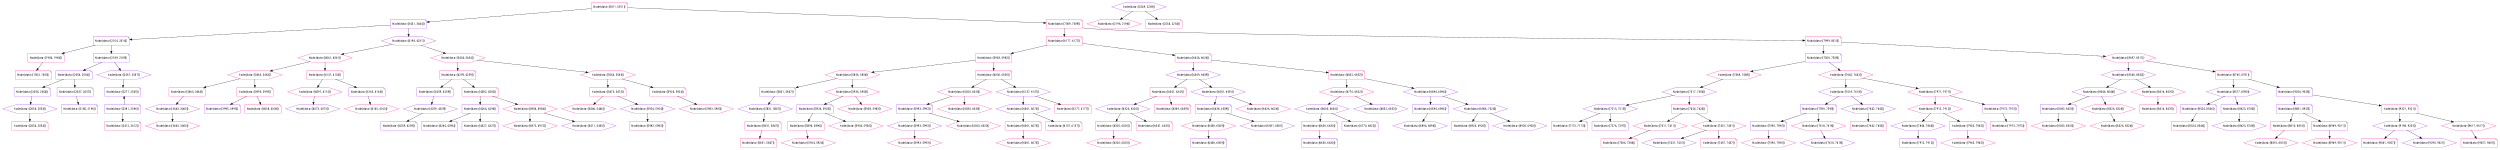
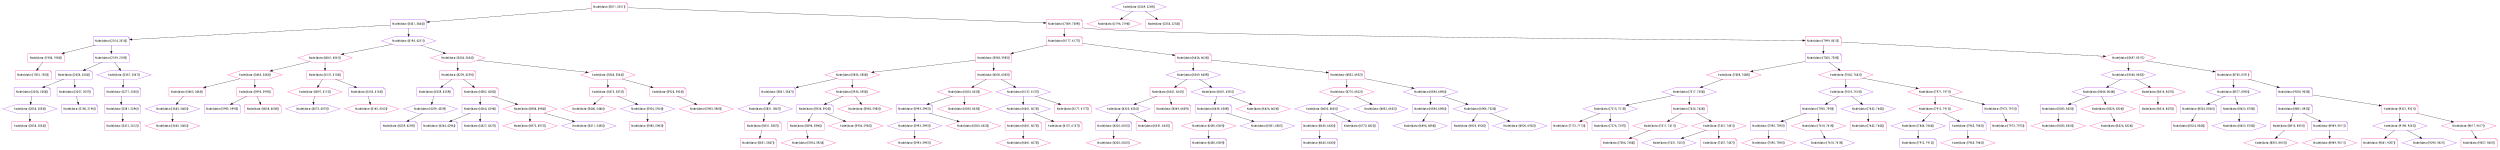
(124, 102) -> (121, 99)
